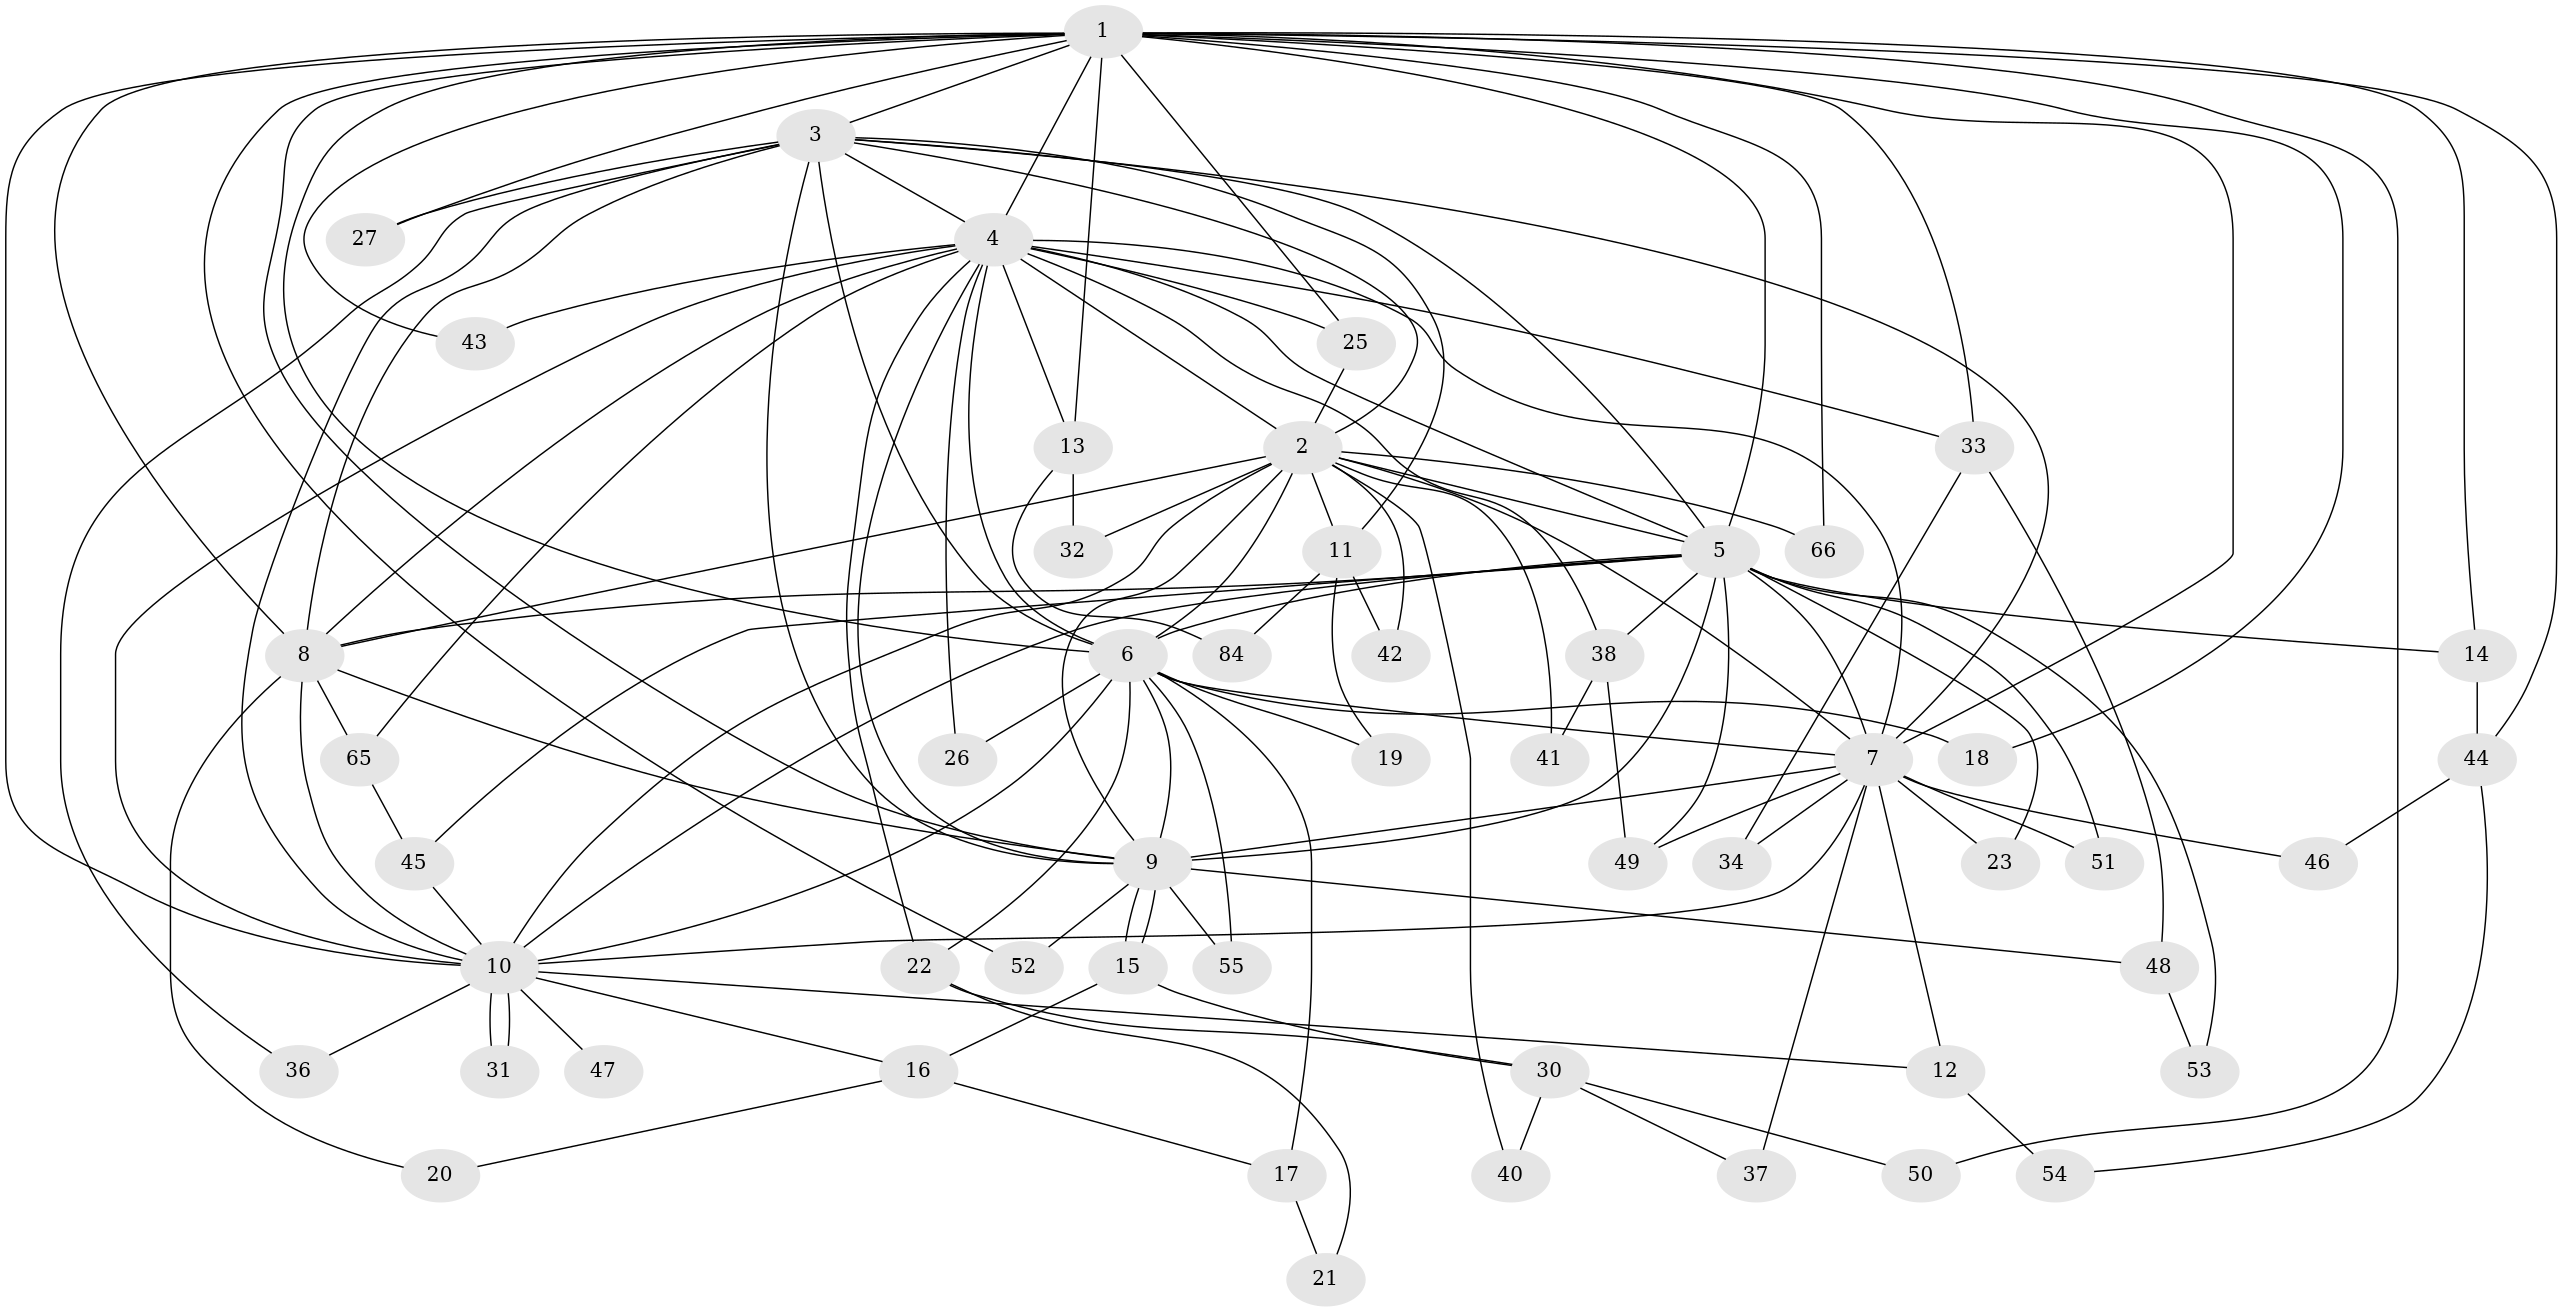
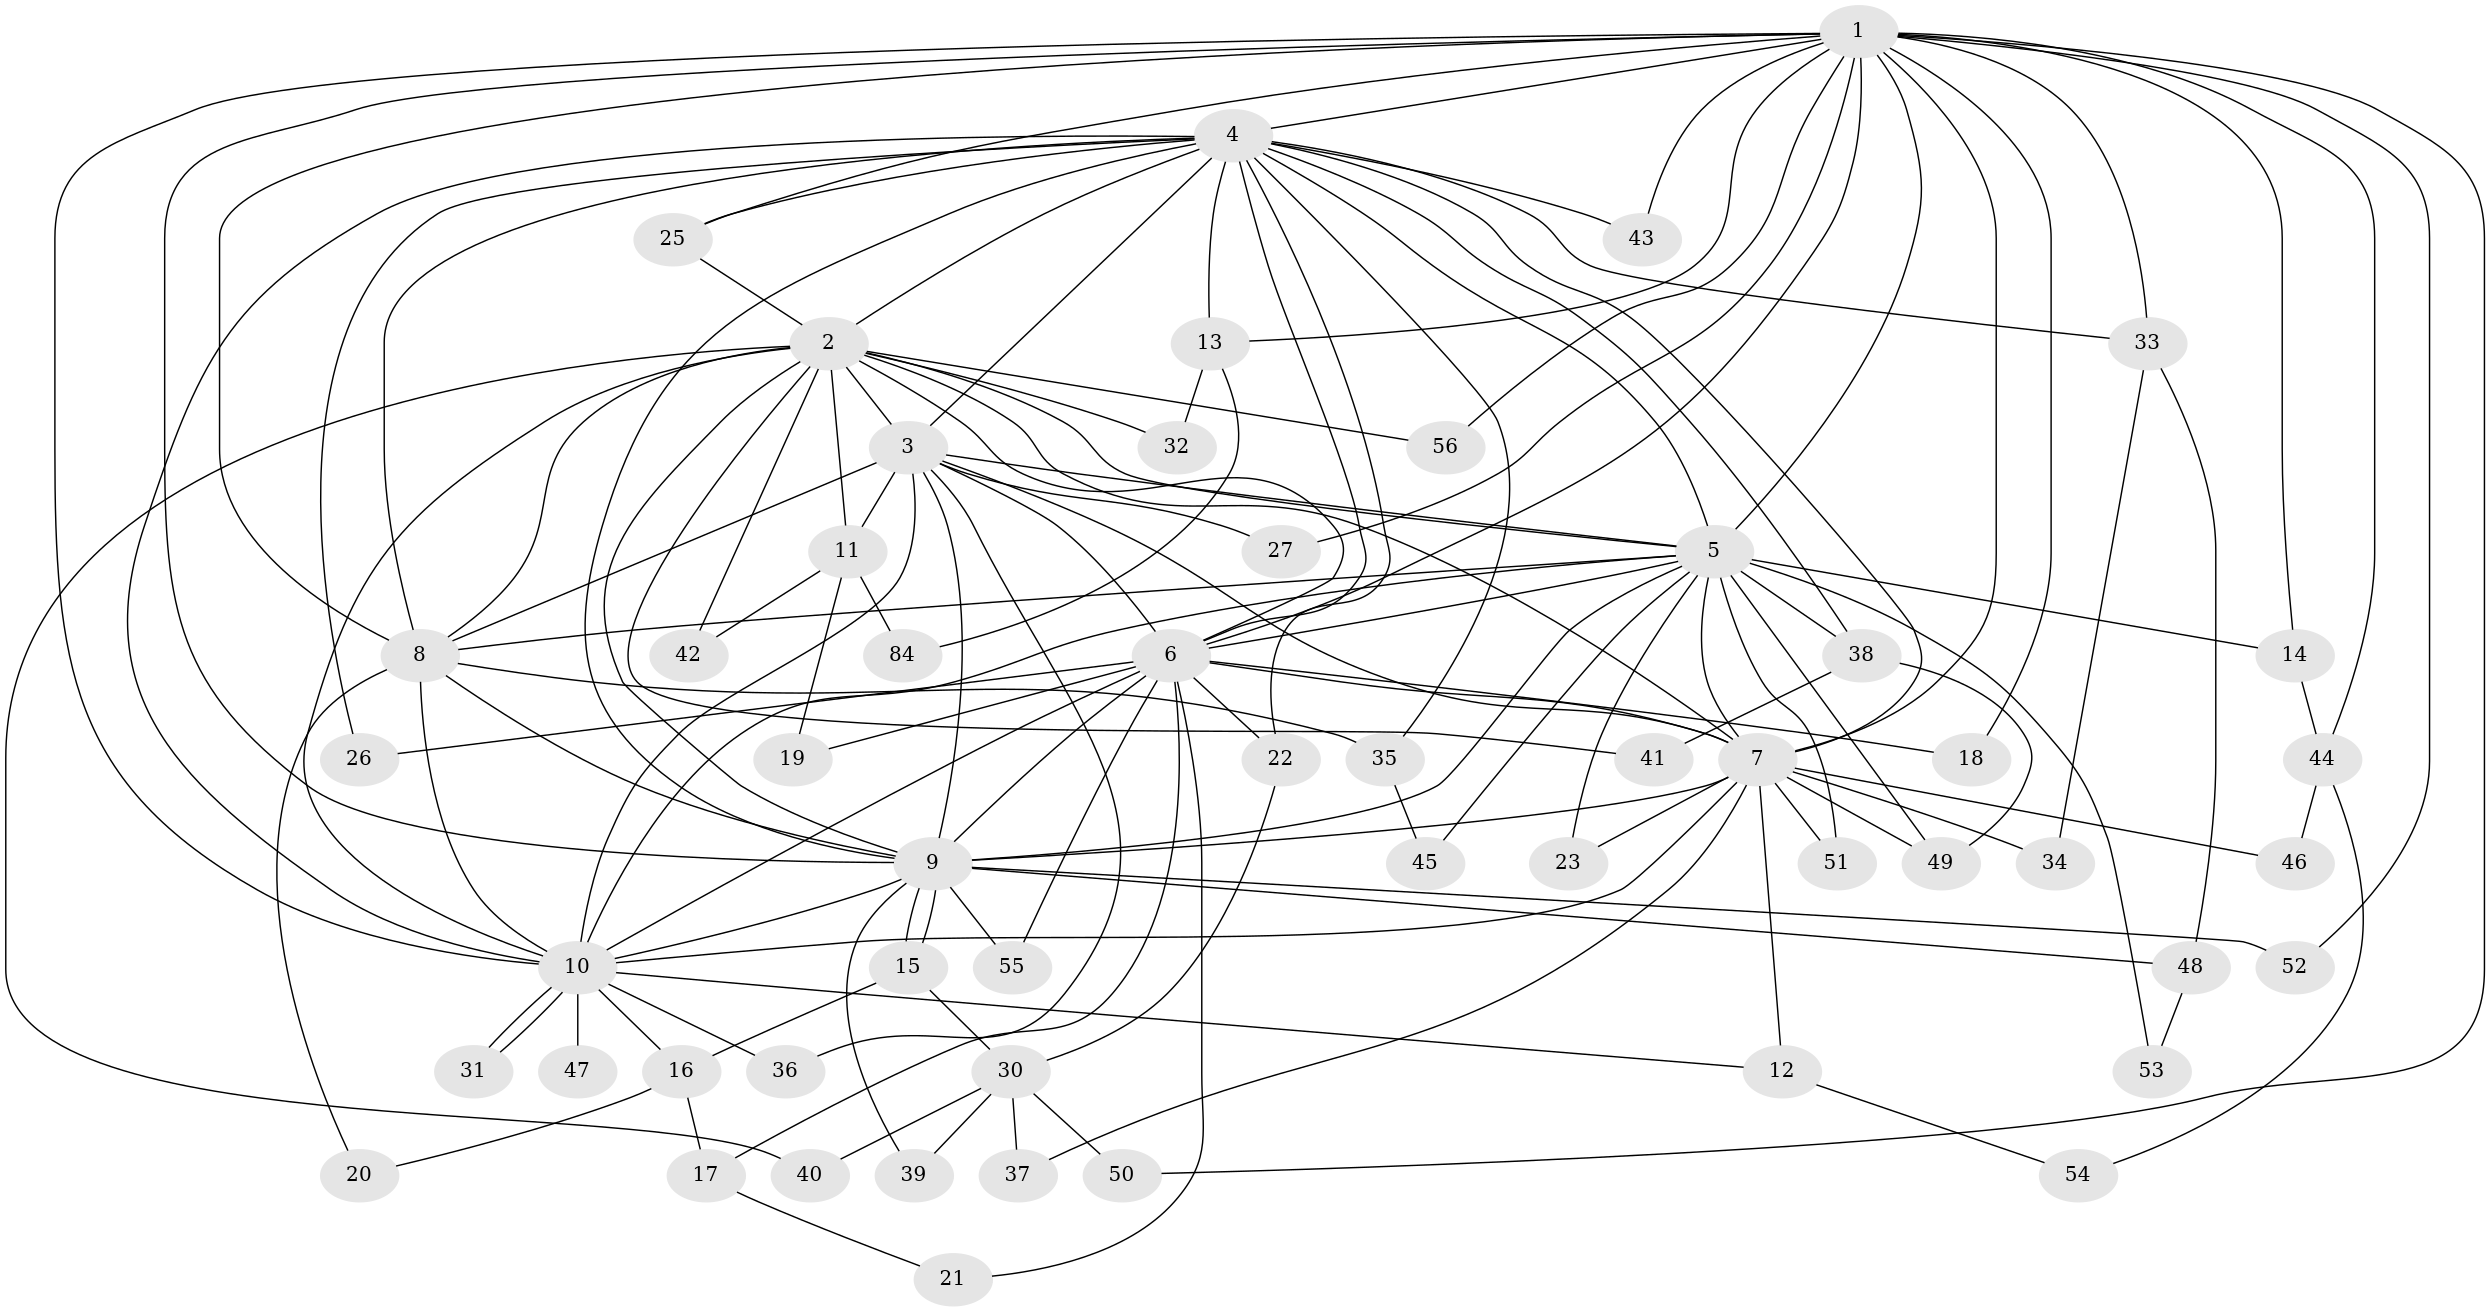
(960, 84) -> none
(1824, 552) -> (1446, 448)
(360, 760) -> (1385, 760)
(457, 916) -> (759, 924)
(1213, 1052) -> (1202, 1045)
none -> (914, 1176)
